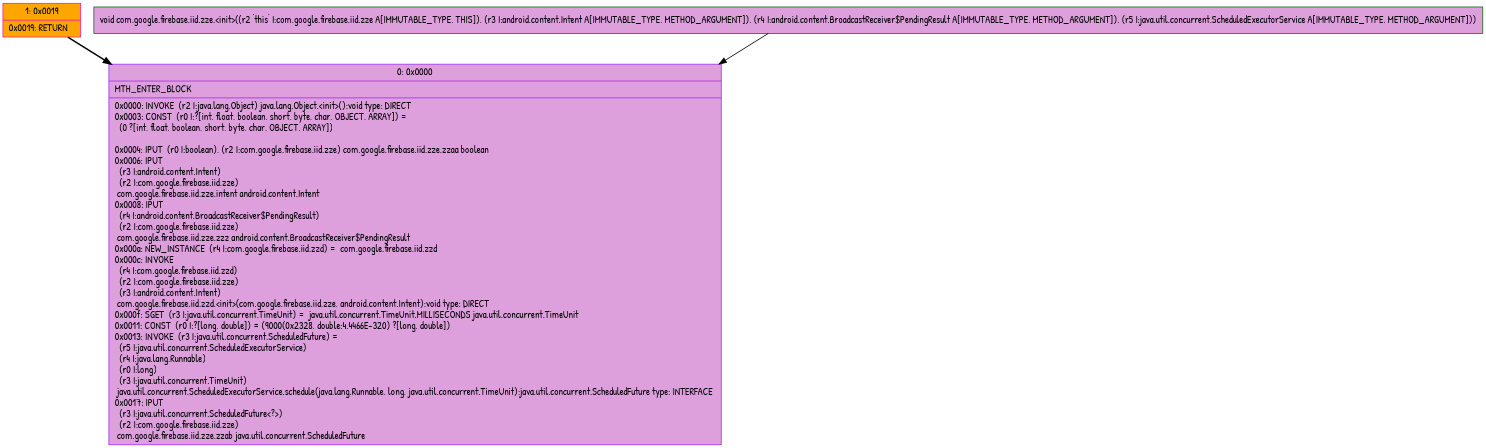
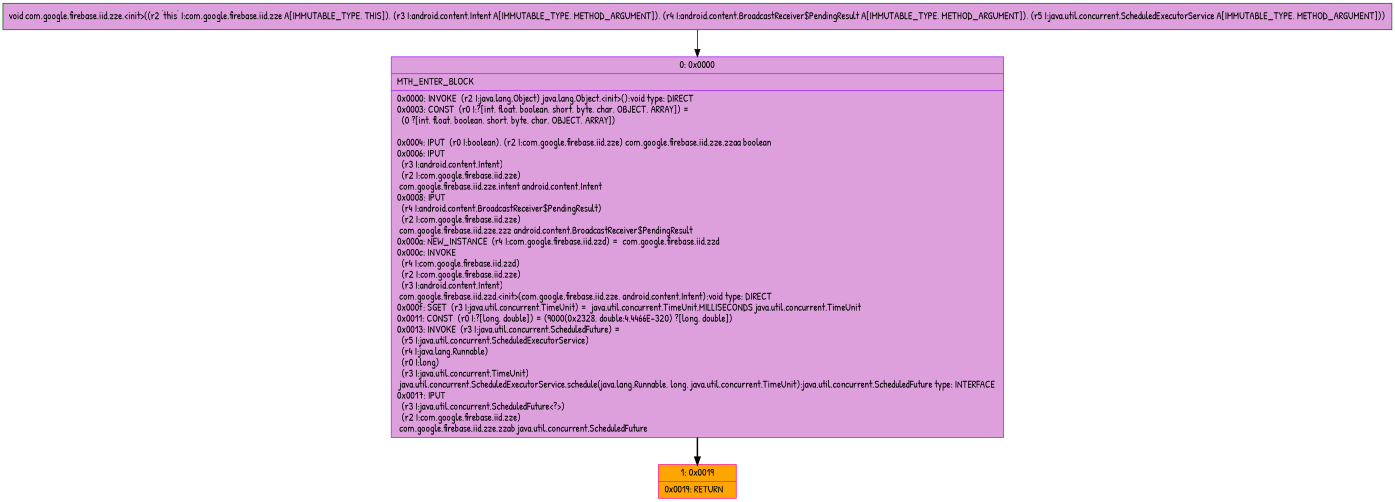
(86, 49) -> (697, 447)
